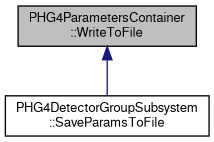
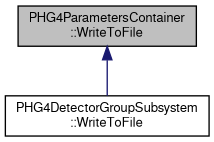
(107, 116) -> (107, 116)
